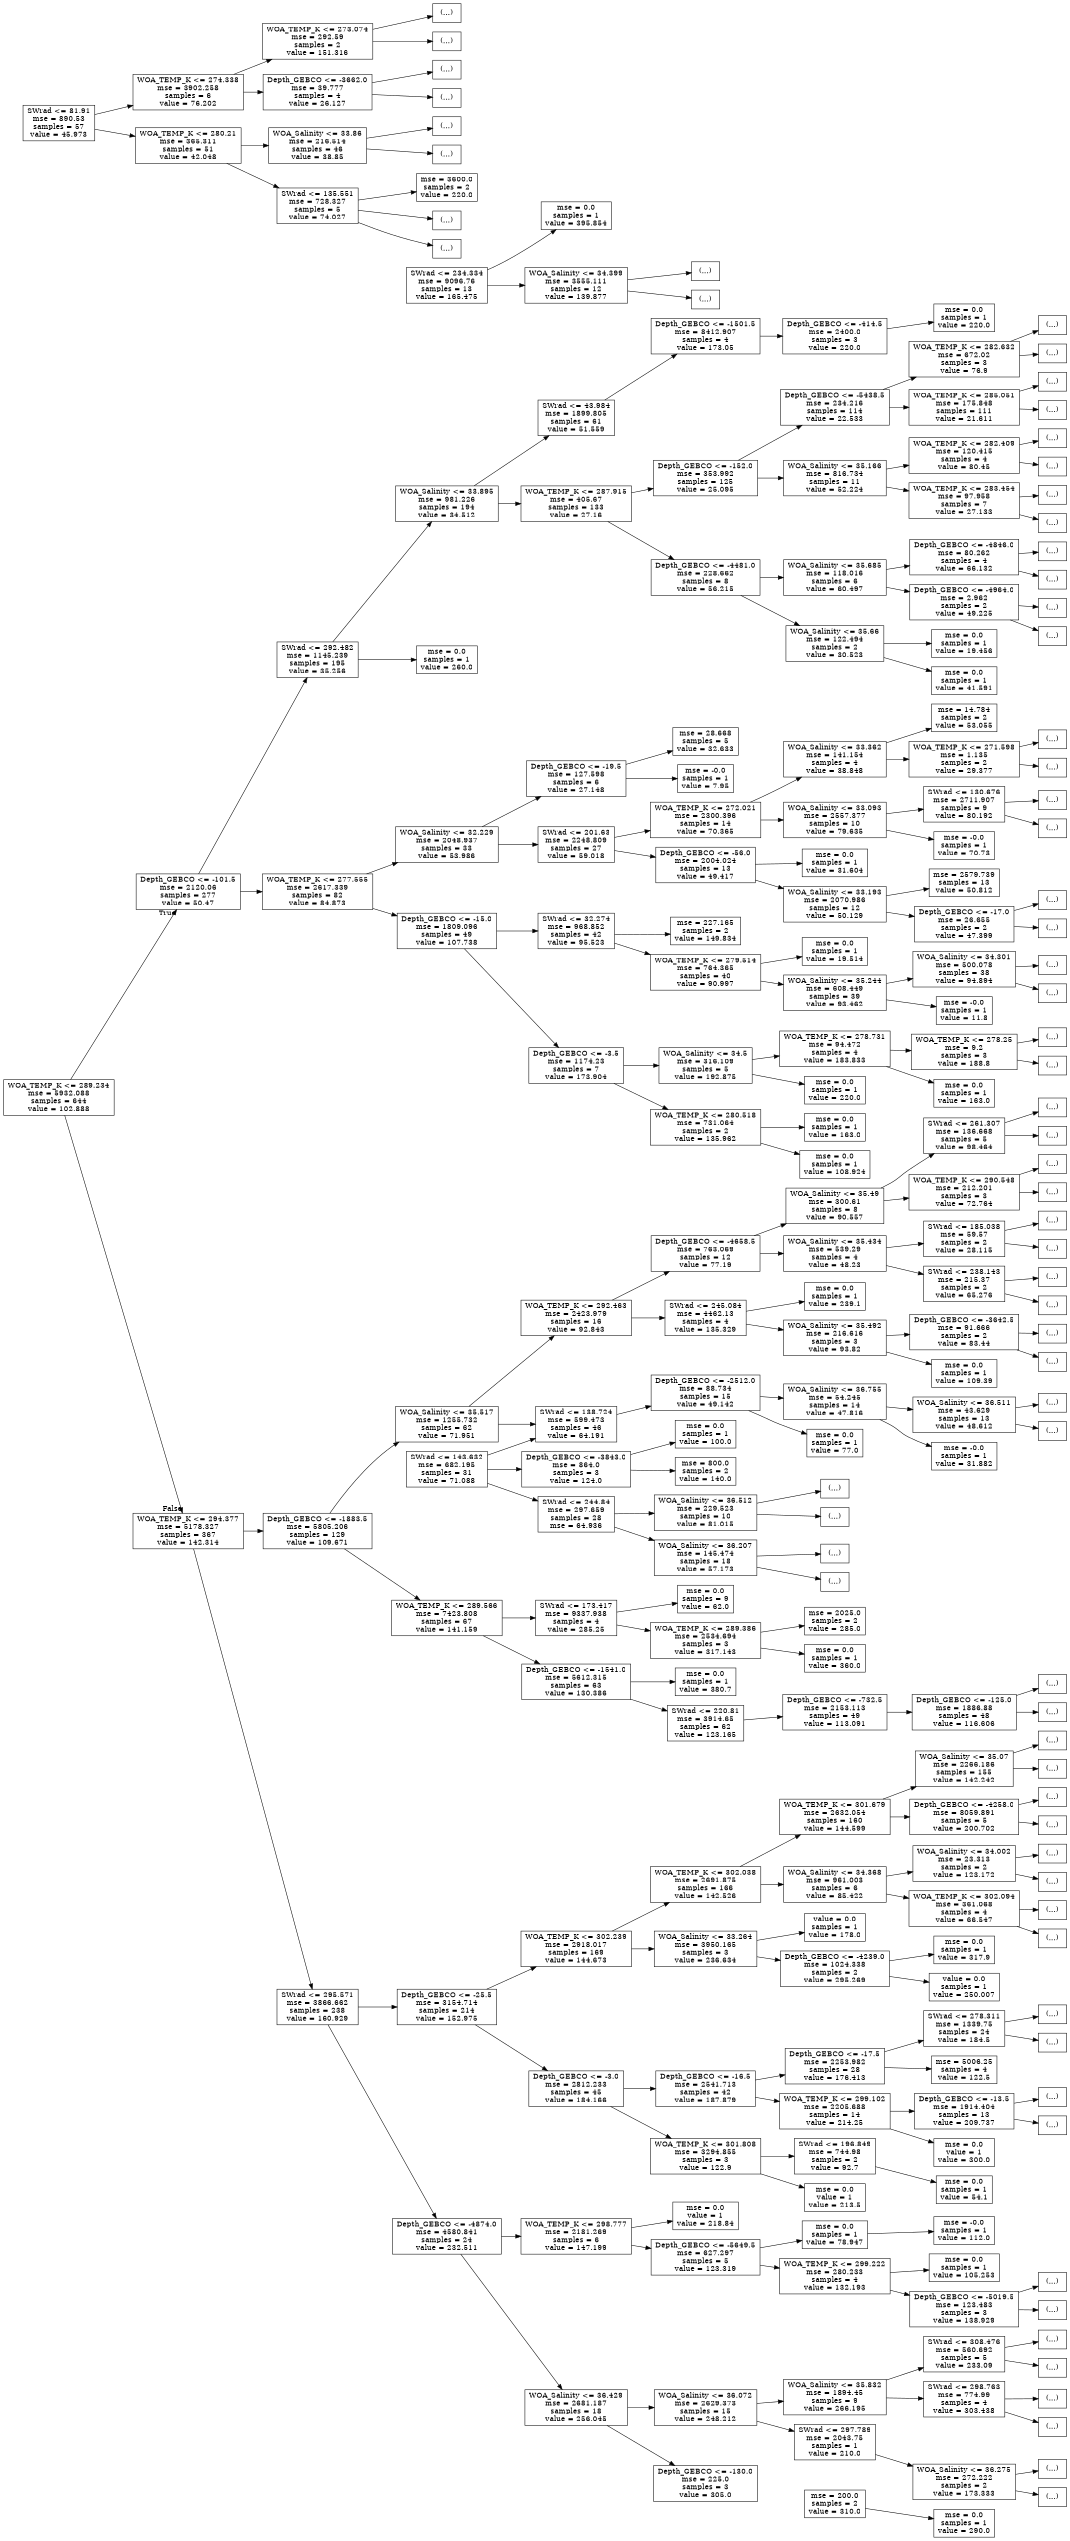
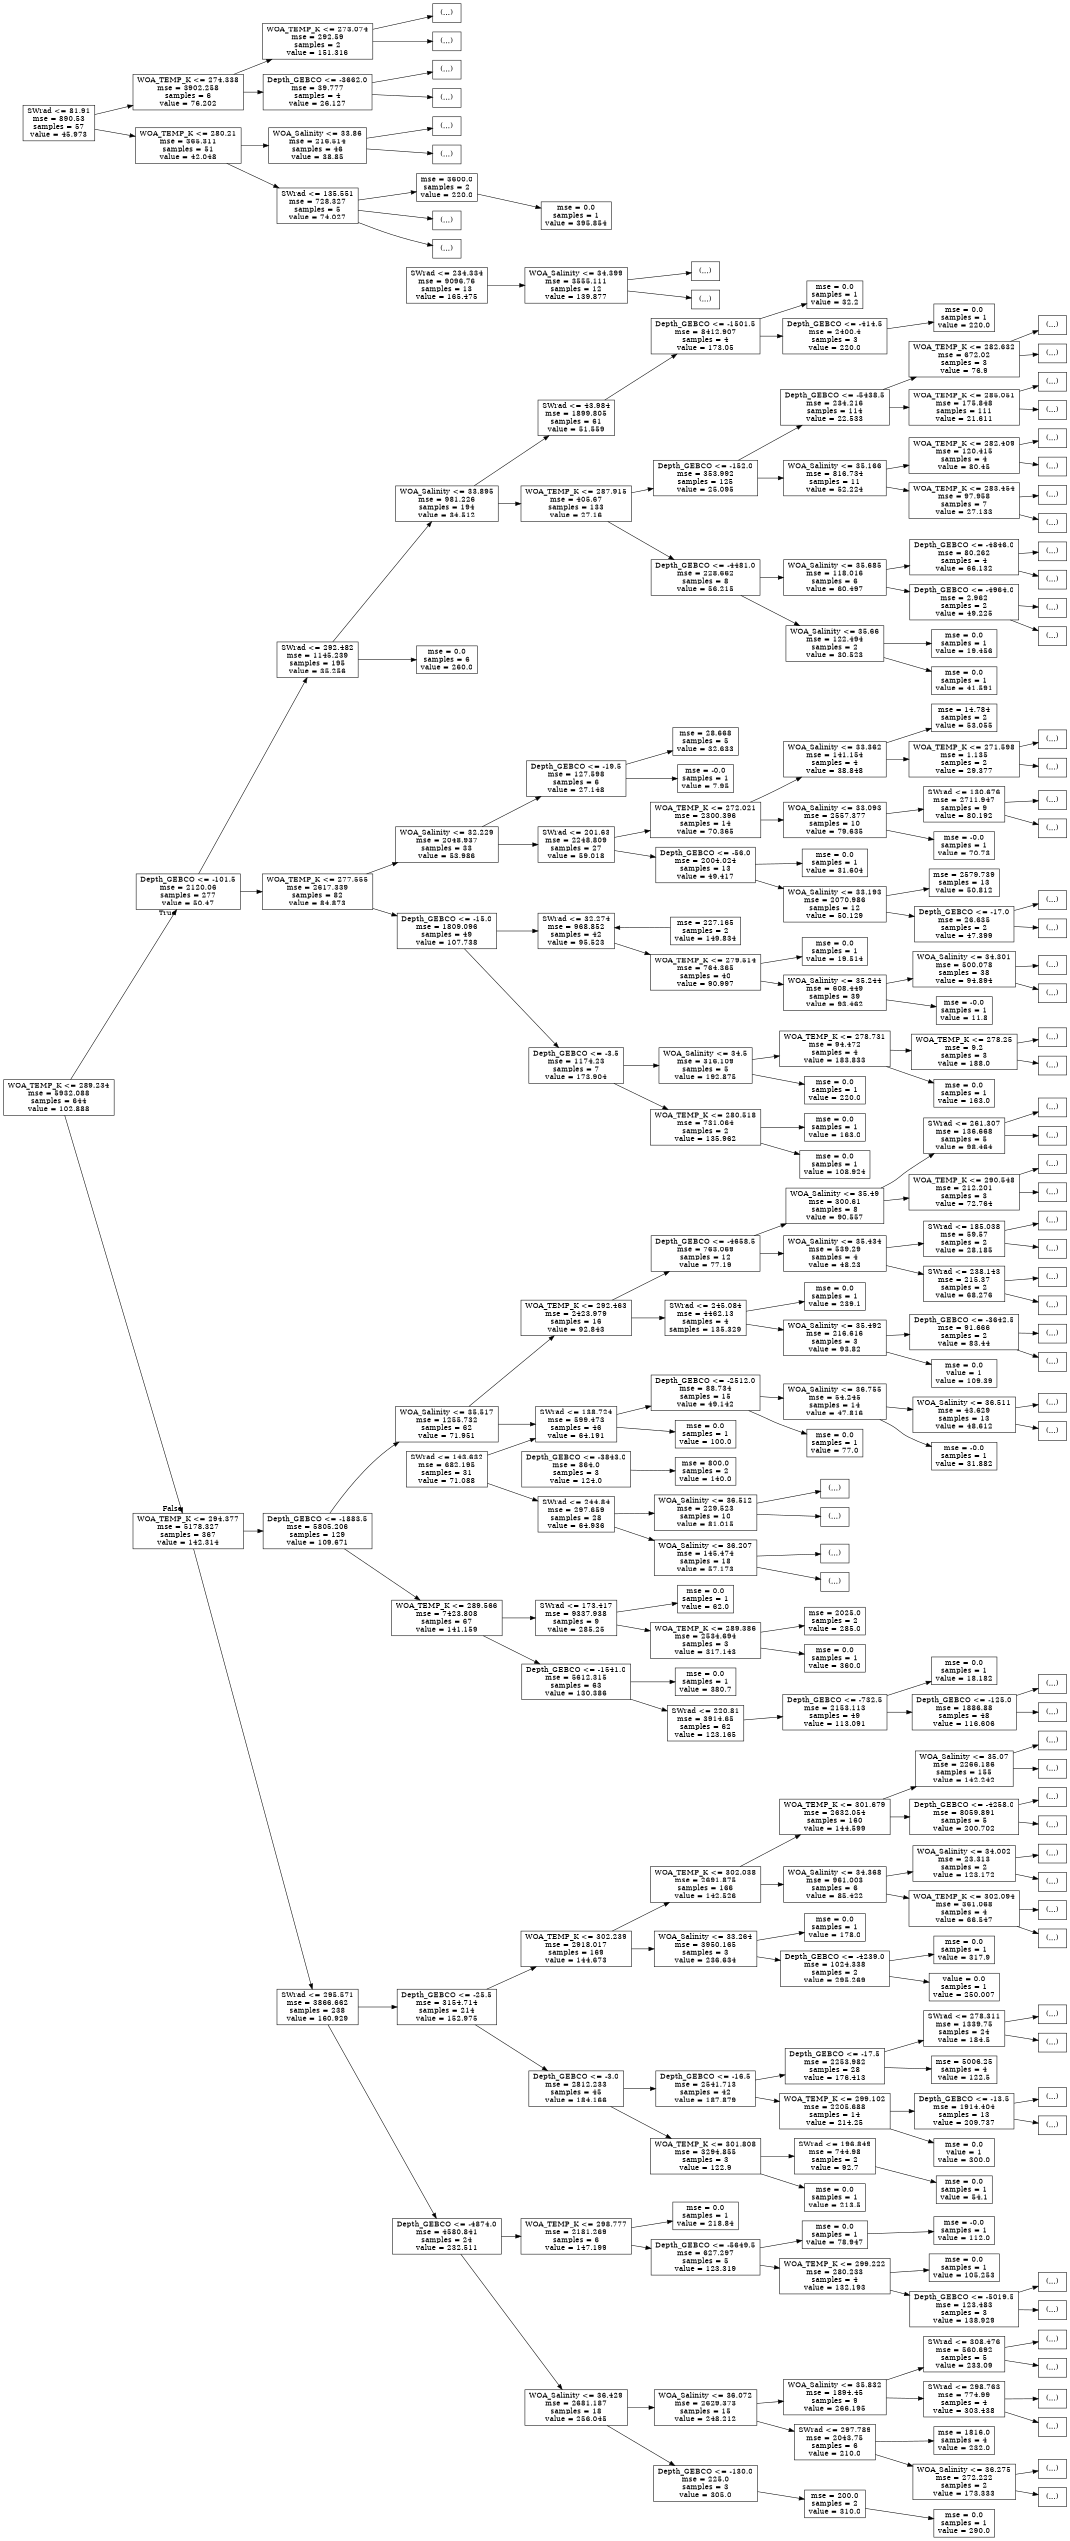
(520, 253) -> (507, 200)
none -> (835, 295)
(835, 336) -> (835, 336)
(447, 660) -> (447, 660)
(964, 804) -> (964, 804)
(964, 924) -> (964, 924)
(640, 935) -> (645, 927)
(964, 1052) -> (964, 1052)
(964, 1239) -> (964, 1239)
(964, 1284) -> (964, 1284)
(706, 1318) -> (706, 1318)
(964, 1373) -> (964, 1373)
(650, 1449) -> (643, 1429)
(502, 1469) -> none
(576, 1514) -> (576, 1514)
(706, 1599) -> (706, 1599)
(576, 1618) -> (576, 1618)
none -> (964, 1671)
(835, 1927) -> (835, 1927)
(835, 2198) -> (835, 2198)
(706, 2216) -> (706, 2216)
none -> (964, 2441)
(835, 2442) -> (835, 2442)
none -> (778, 2495)
